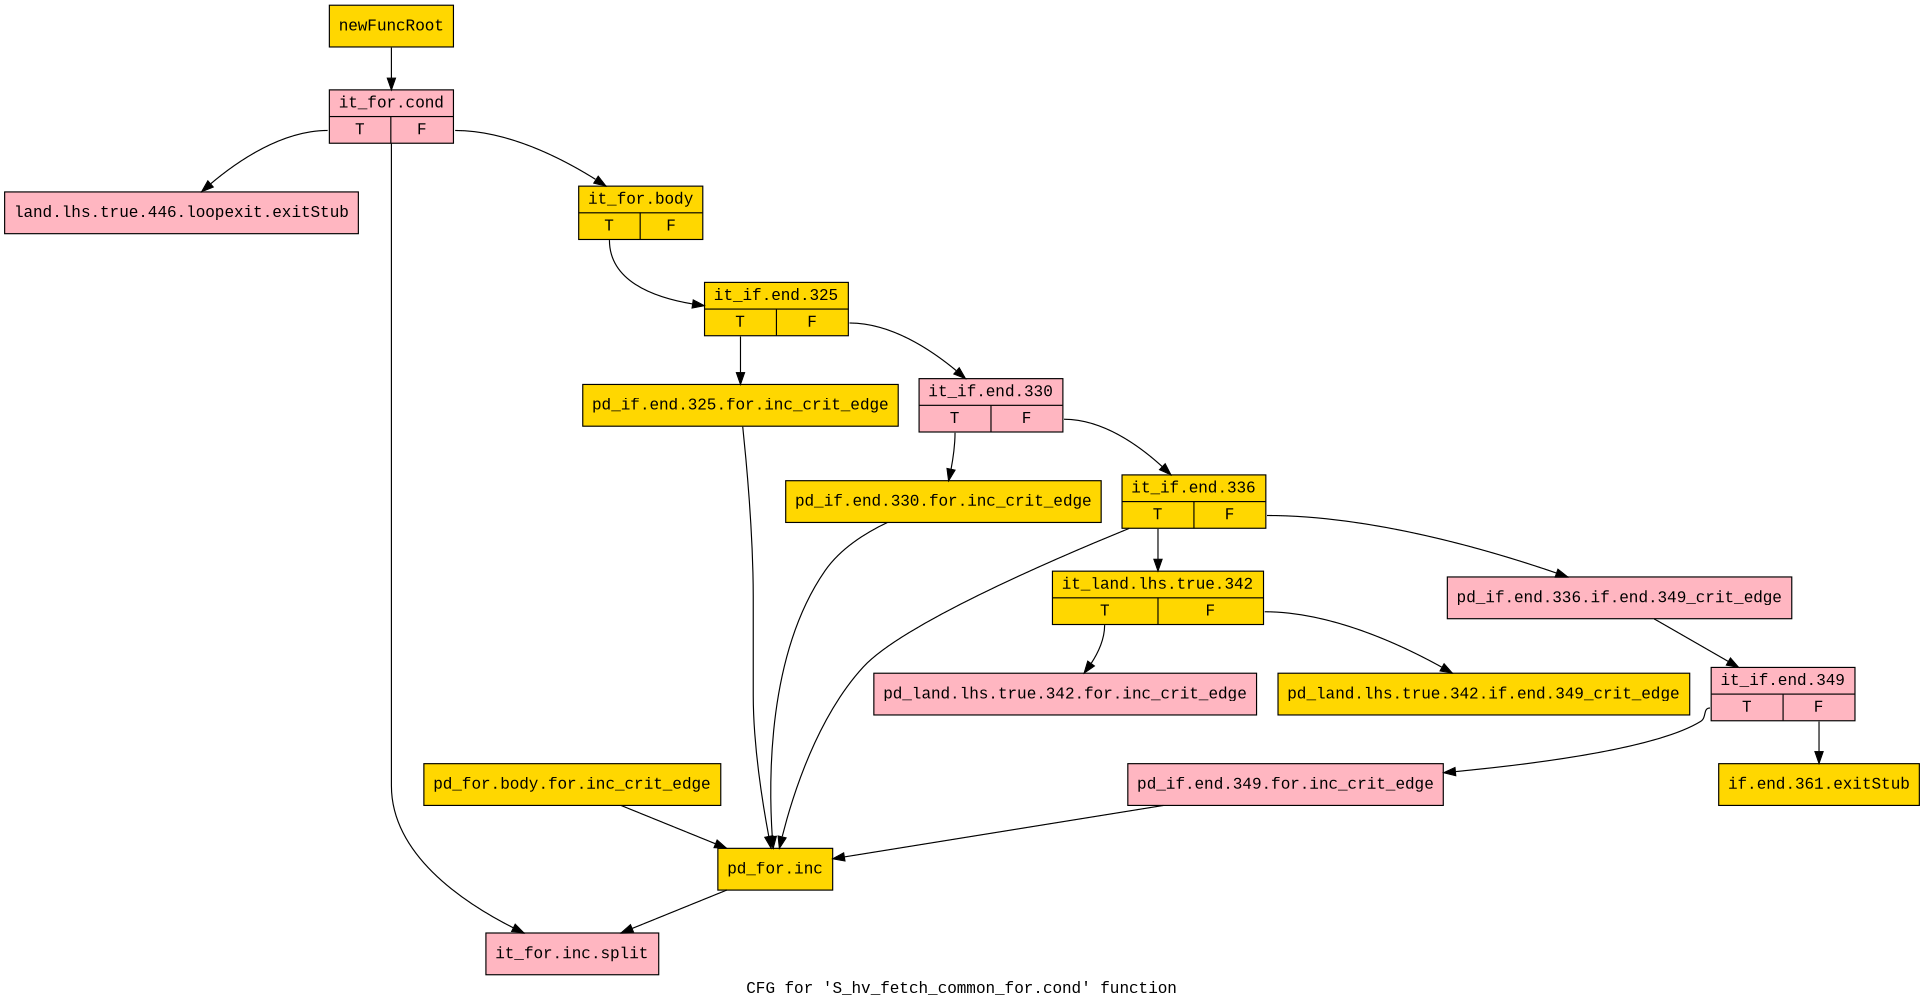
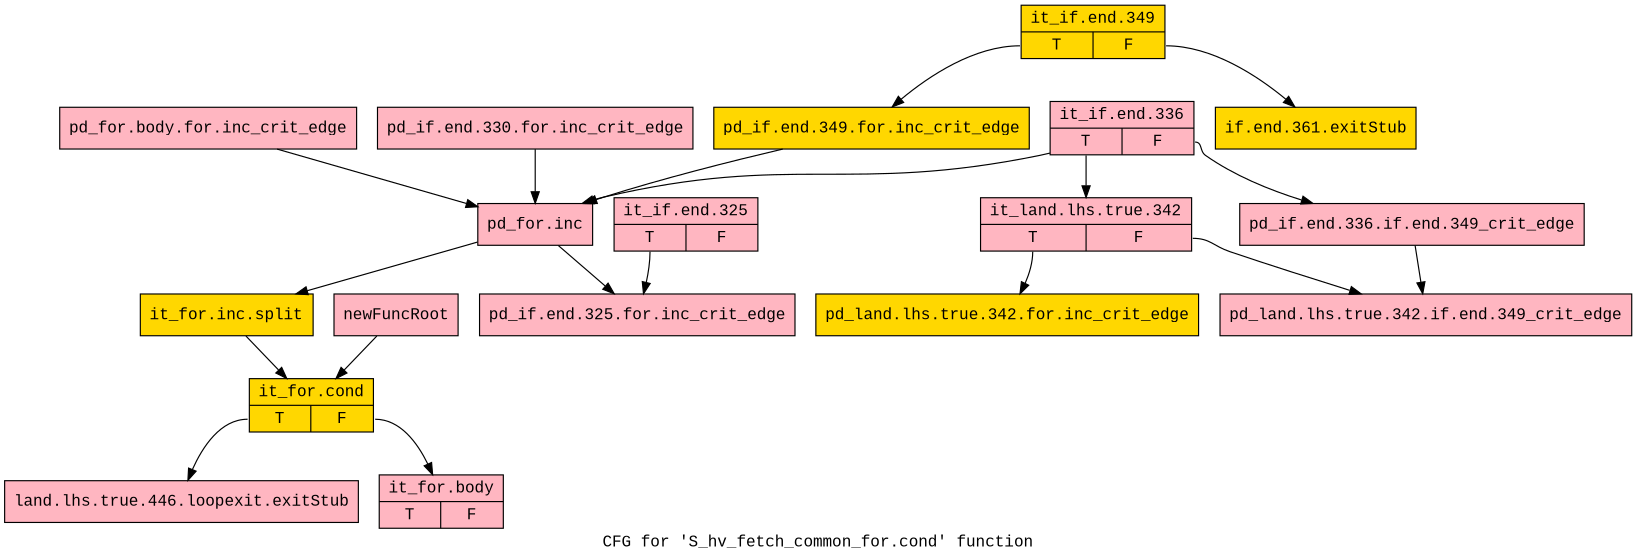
(391, 26) -> (396, 315)
(391, 117) -> (311, 405)
(641, 213) -> (441, 502)
(639, 286) -> none
(776, 309) -> (686, 224)
(740, 405) -> (637, 315)
(991, 405) -> none
(943, 502) -> (535, 128)
(1194, 502) -> (1122, 128)
(391, 563) -> (262, 353)
(1158, 598) -> (1086, 224)
(753, 632) -> (582, 266)
(1691, 640) -> (1418, 264)
(1065, 694) -> (1007, 315)
(1484, 694) -> (1426, 315)
(1783, 694) -> (1093, 32)
(572, 785) -> (208, 128)
(1286, 785) -> (872, 128)
(775, 869) -> (535, 224)
(572, 954) -> (227, 315)
